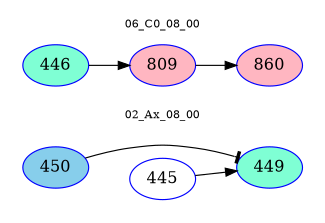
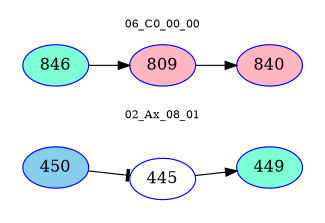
(163, 25) -> (163, 25)
(56, 65) -> (56, 65)
(270, 65) -> (270, 65)
(163, 115) -> (163, 115)
(160, 145) -> (106, 173)
